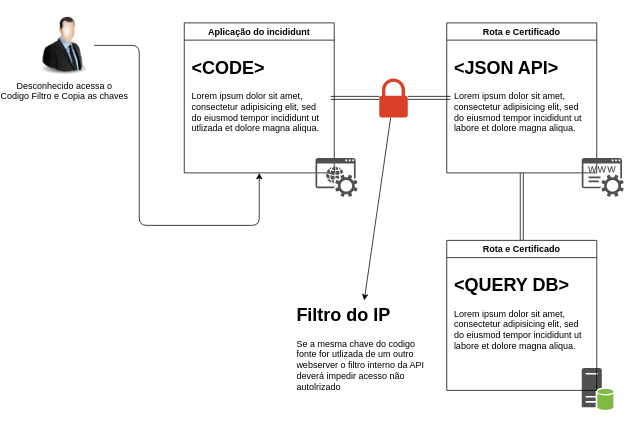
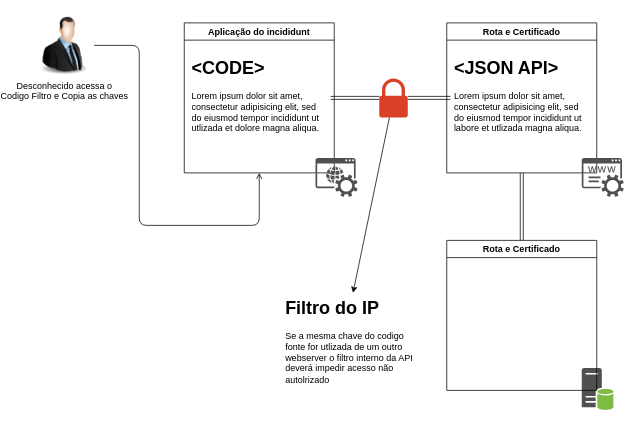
(522, 72) -> (522, 72)
(259, 179) -> (259, 178)
(522, 315) -> none
(364, 349) -> (353, 342)
